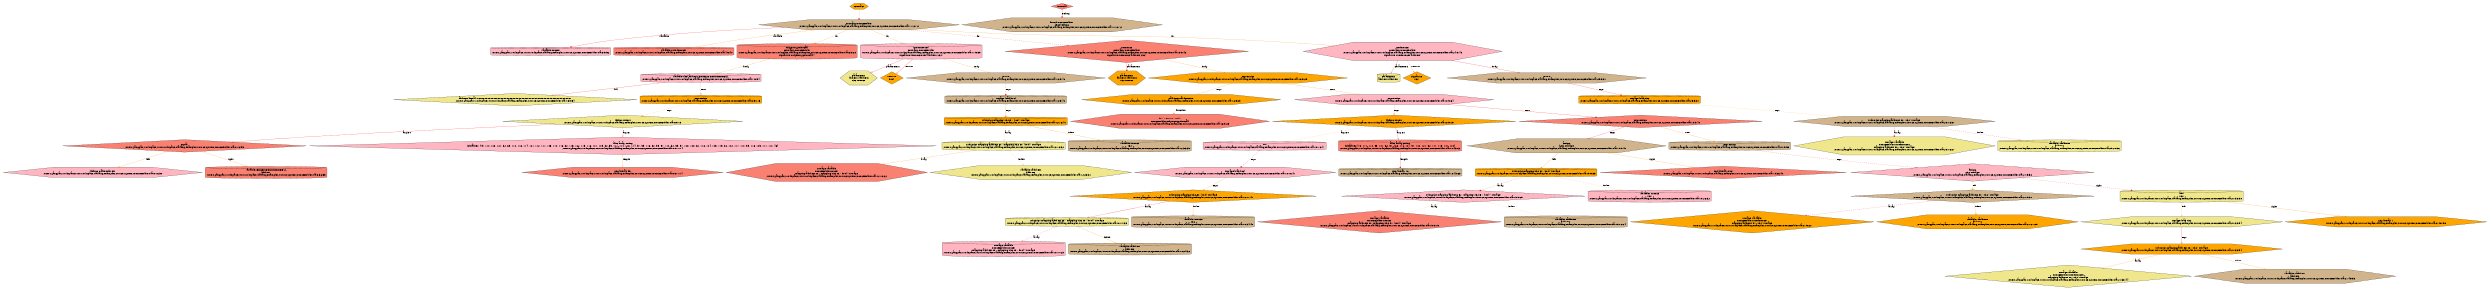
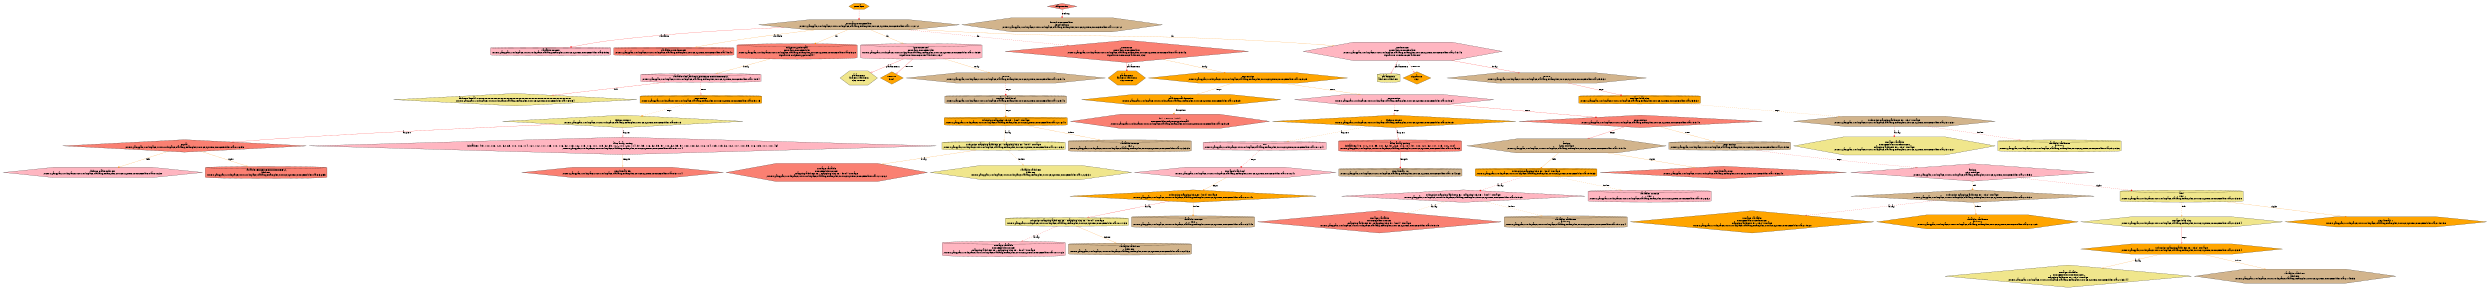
(859, 6) -> (859, 6)
(1062, 6) -> (1062, 6)
